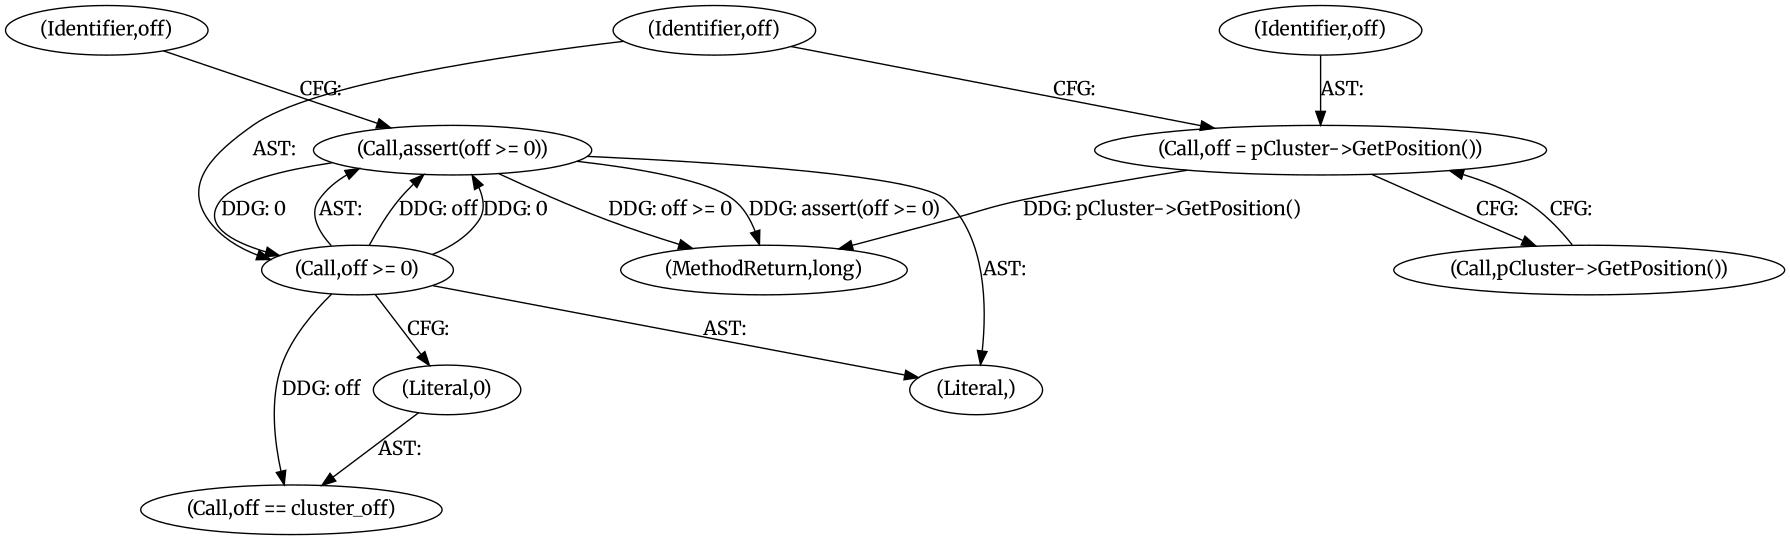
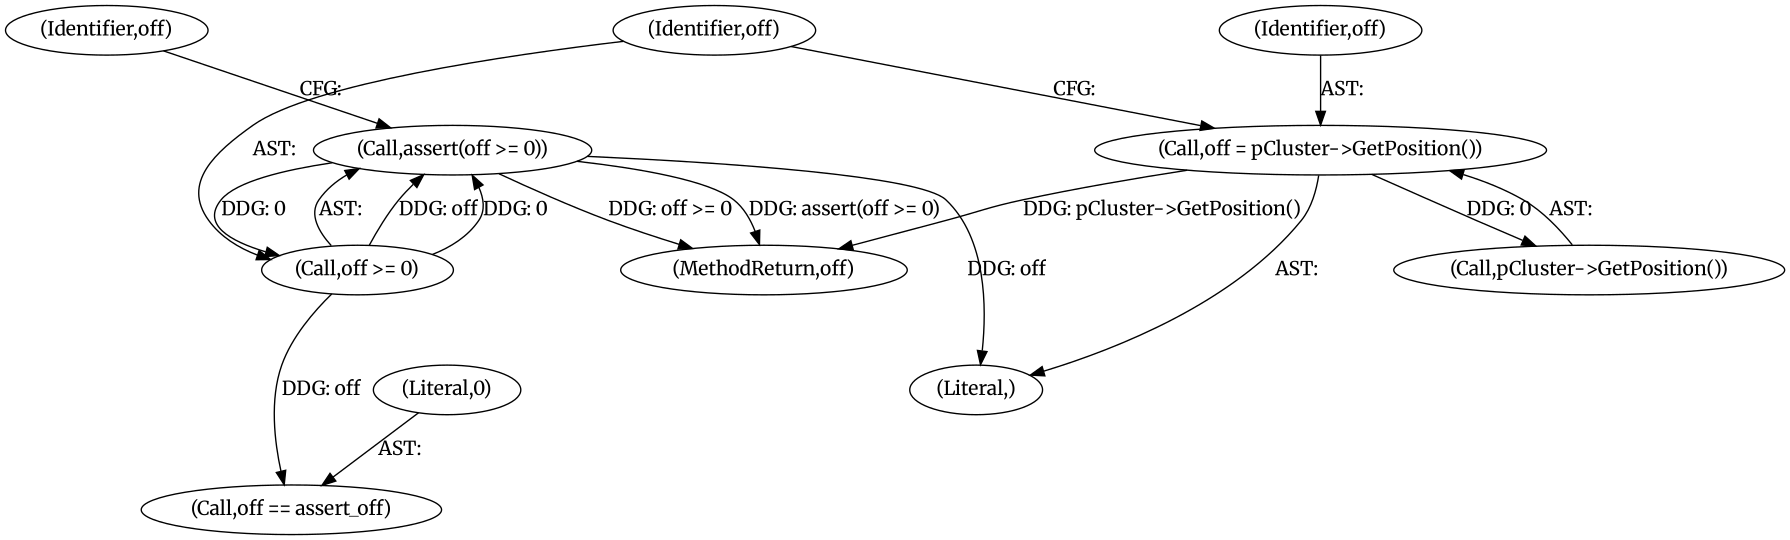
(1500, 210) -> (1500, 210)
(1573, 210) -> (1573, 210)
(764, 270) -> (764, 270)
(1007, 270) -> (1007, 270)
(398, 324) -> none
(669, 330) -> (1204, 301)
(291, 510) -> (291, 510)
